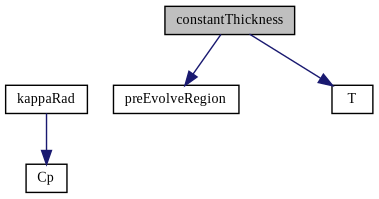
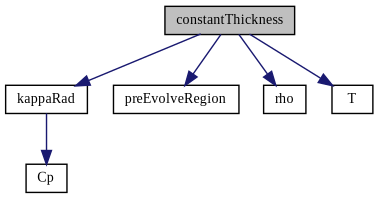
none -> (145, 57)
none -> (285, 99)
